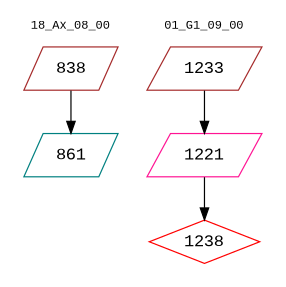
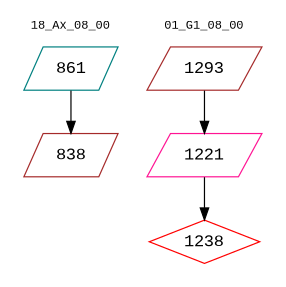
(204, 26) -> (204, 26)
(204, 69) -> (204, 69)
(71, 106) -> (71, 106)
